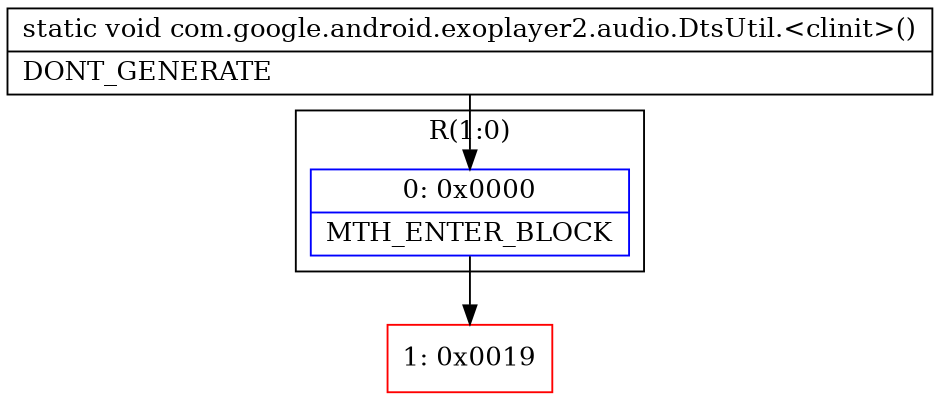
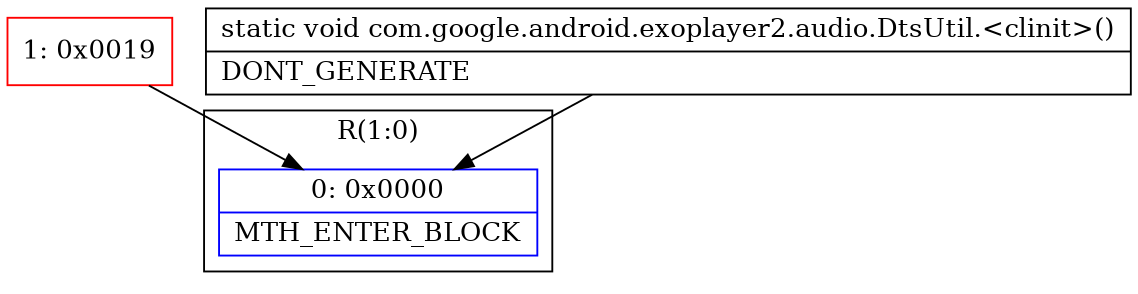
(470, 283) -> (217, 123)
